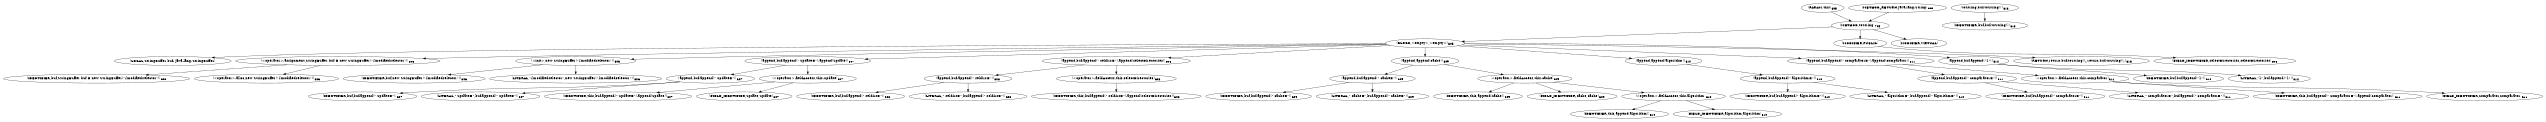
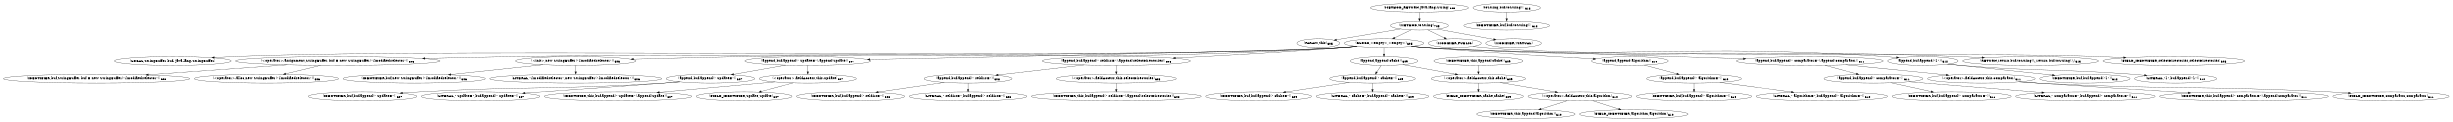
(1840, 16) -> (1368, 34)
(1503, 87) -> (1478, 69)
